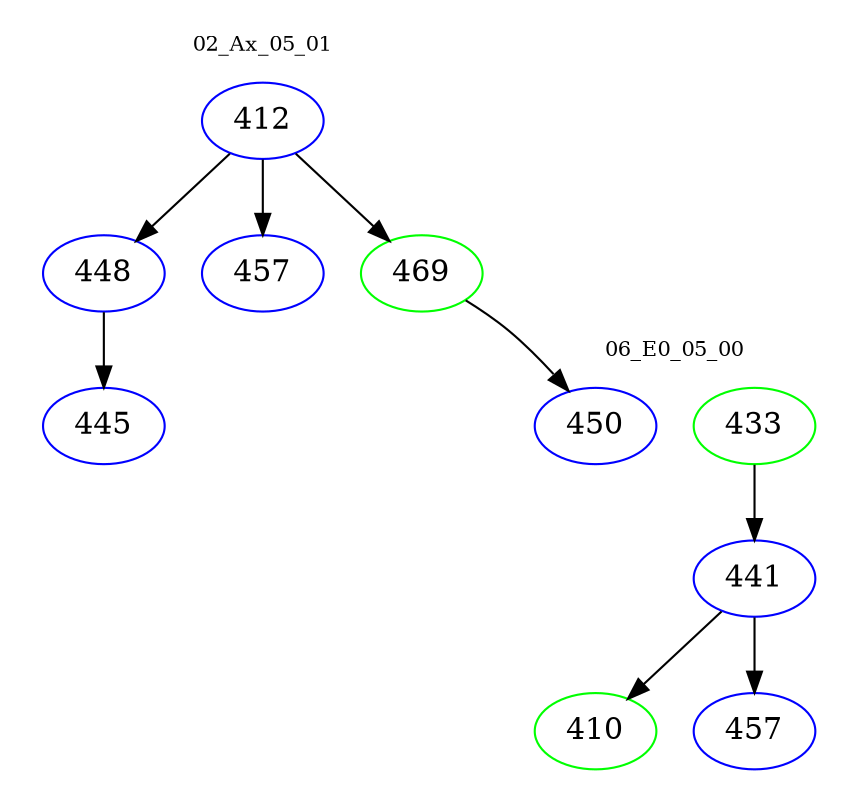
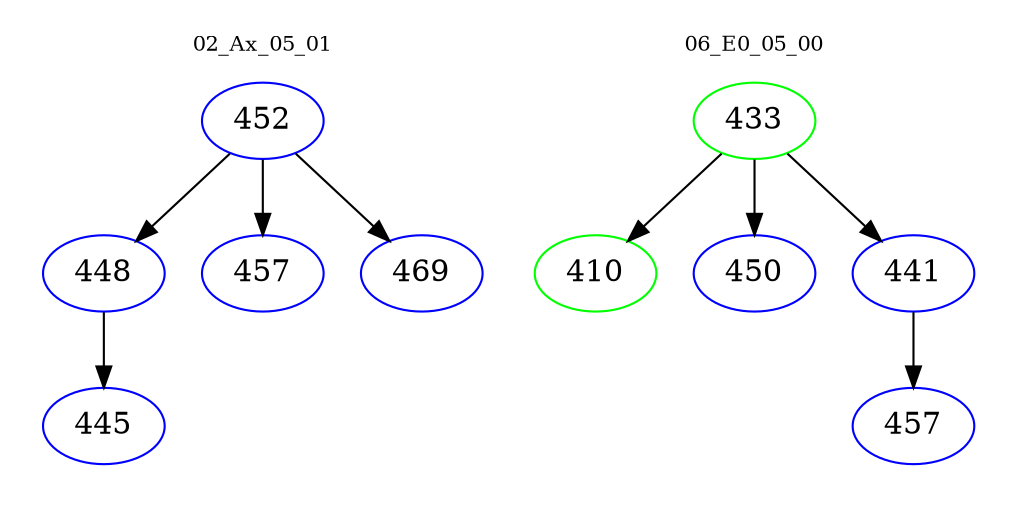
(263, 121) -> (263, 121)
(422, 273) -> (422, 273)
(532, 351) -> (755, 187)
(683, 648) -> (683, 190)
